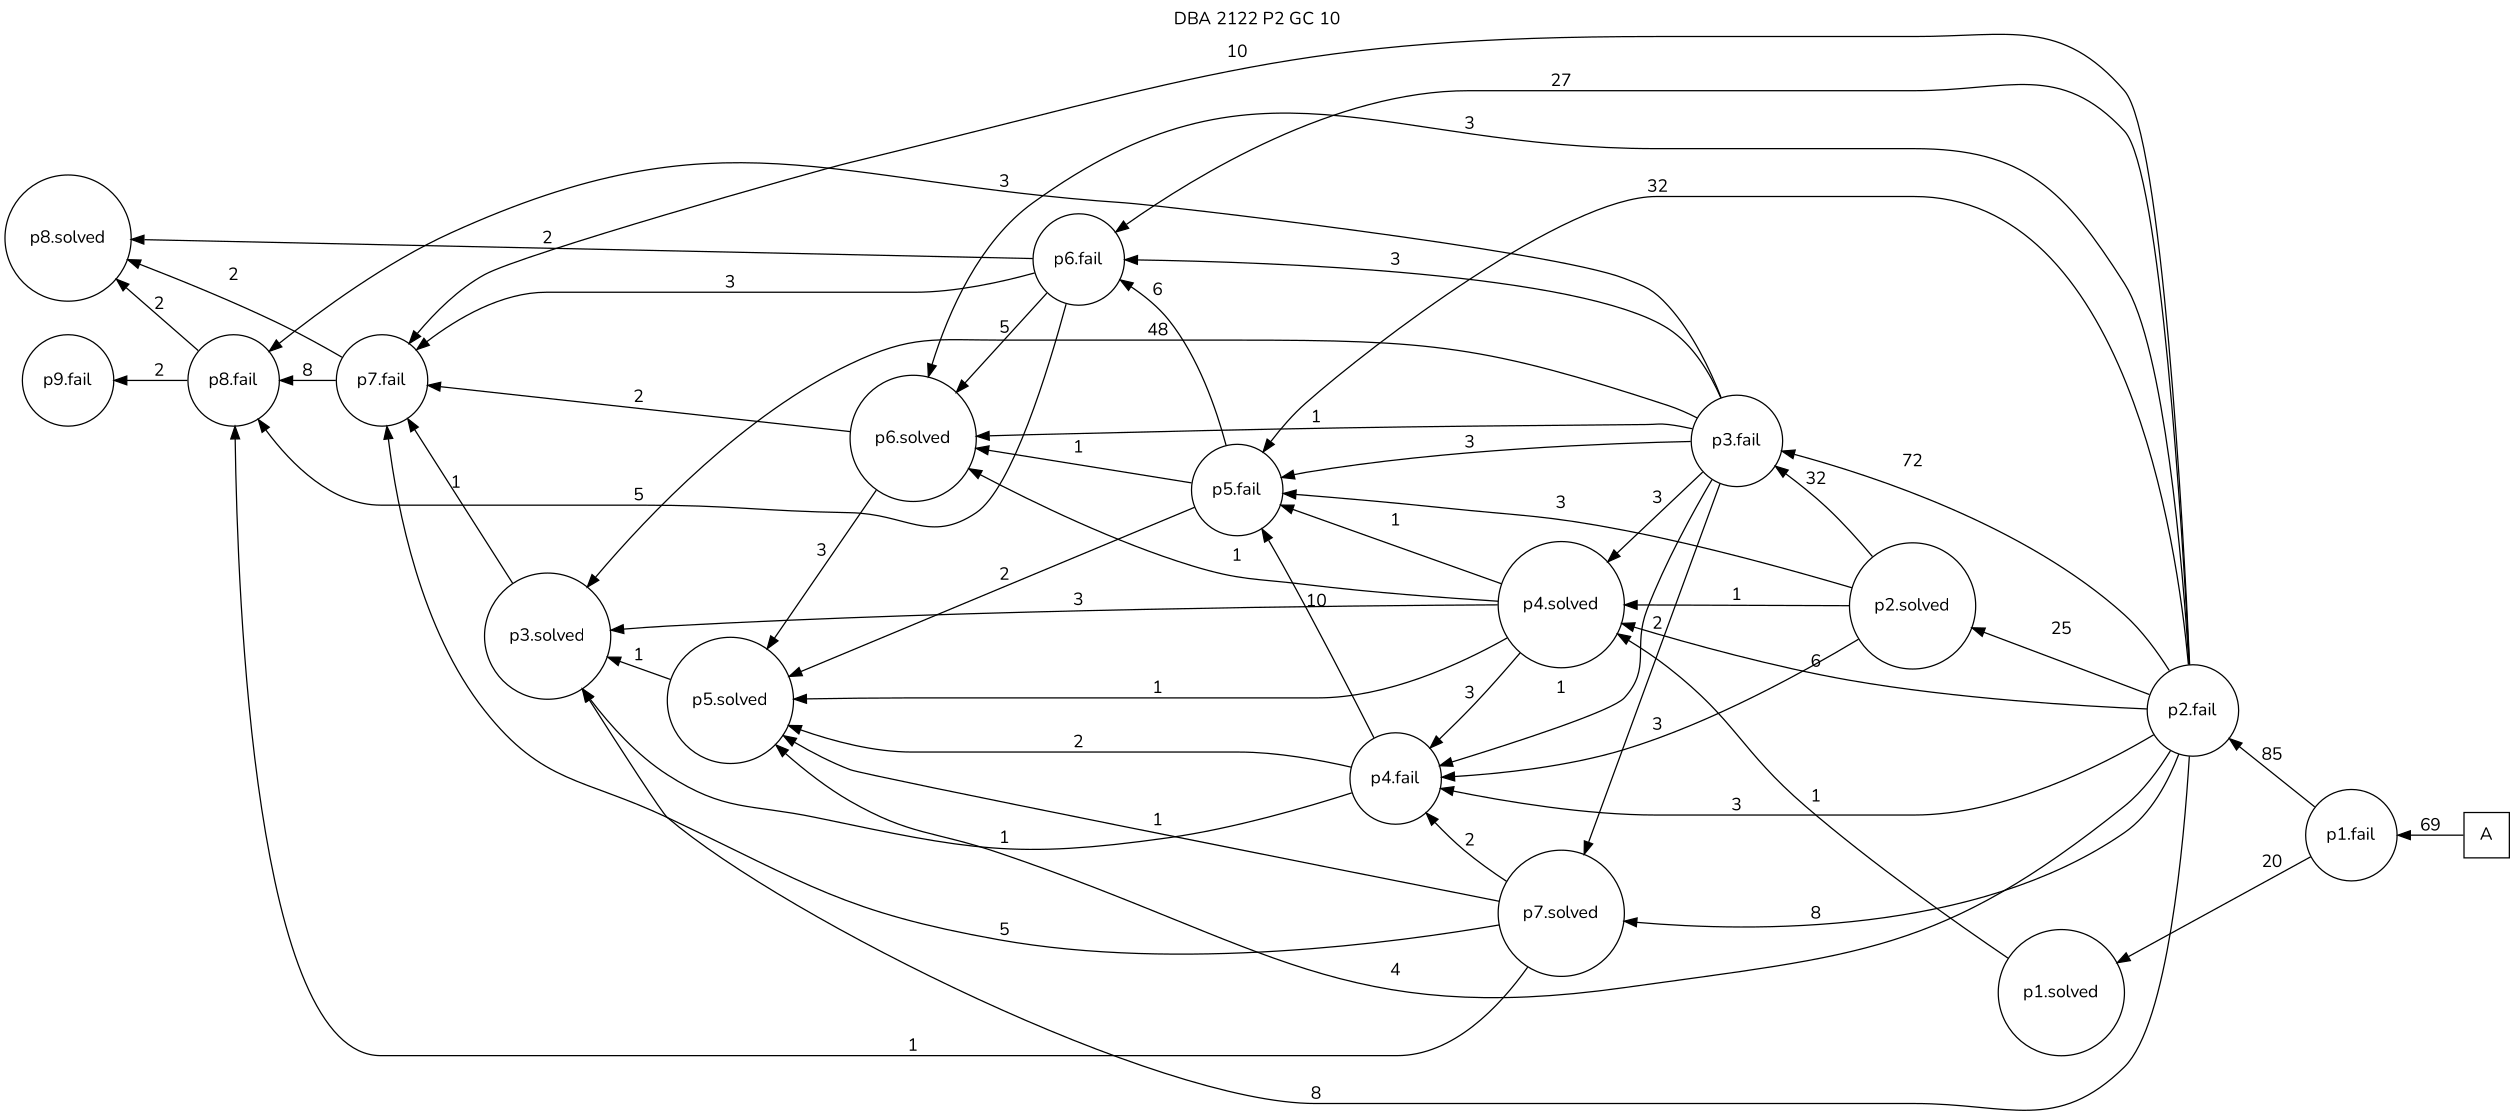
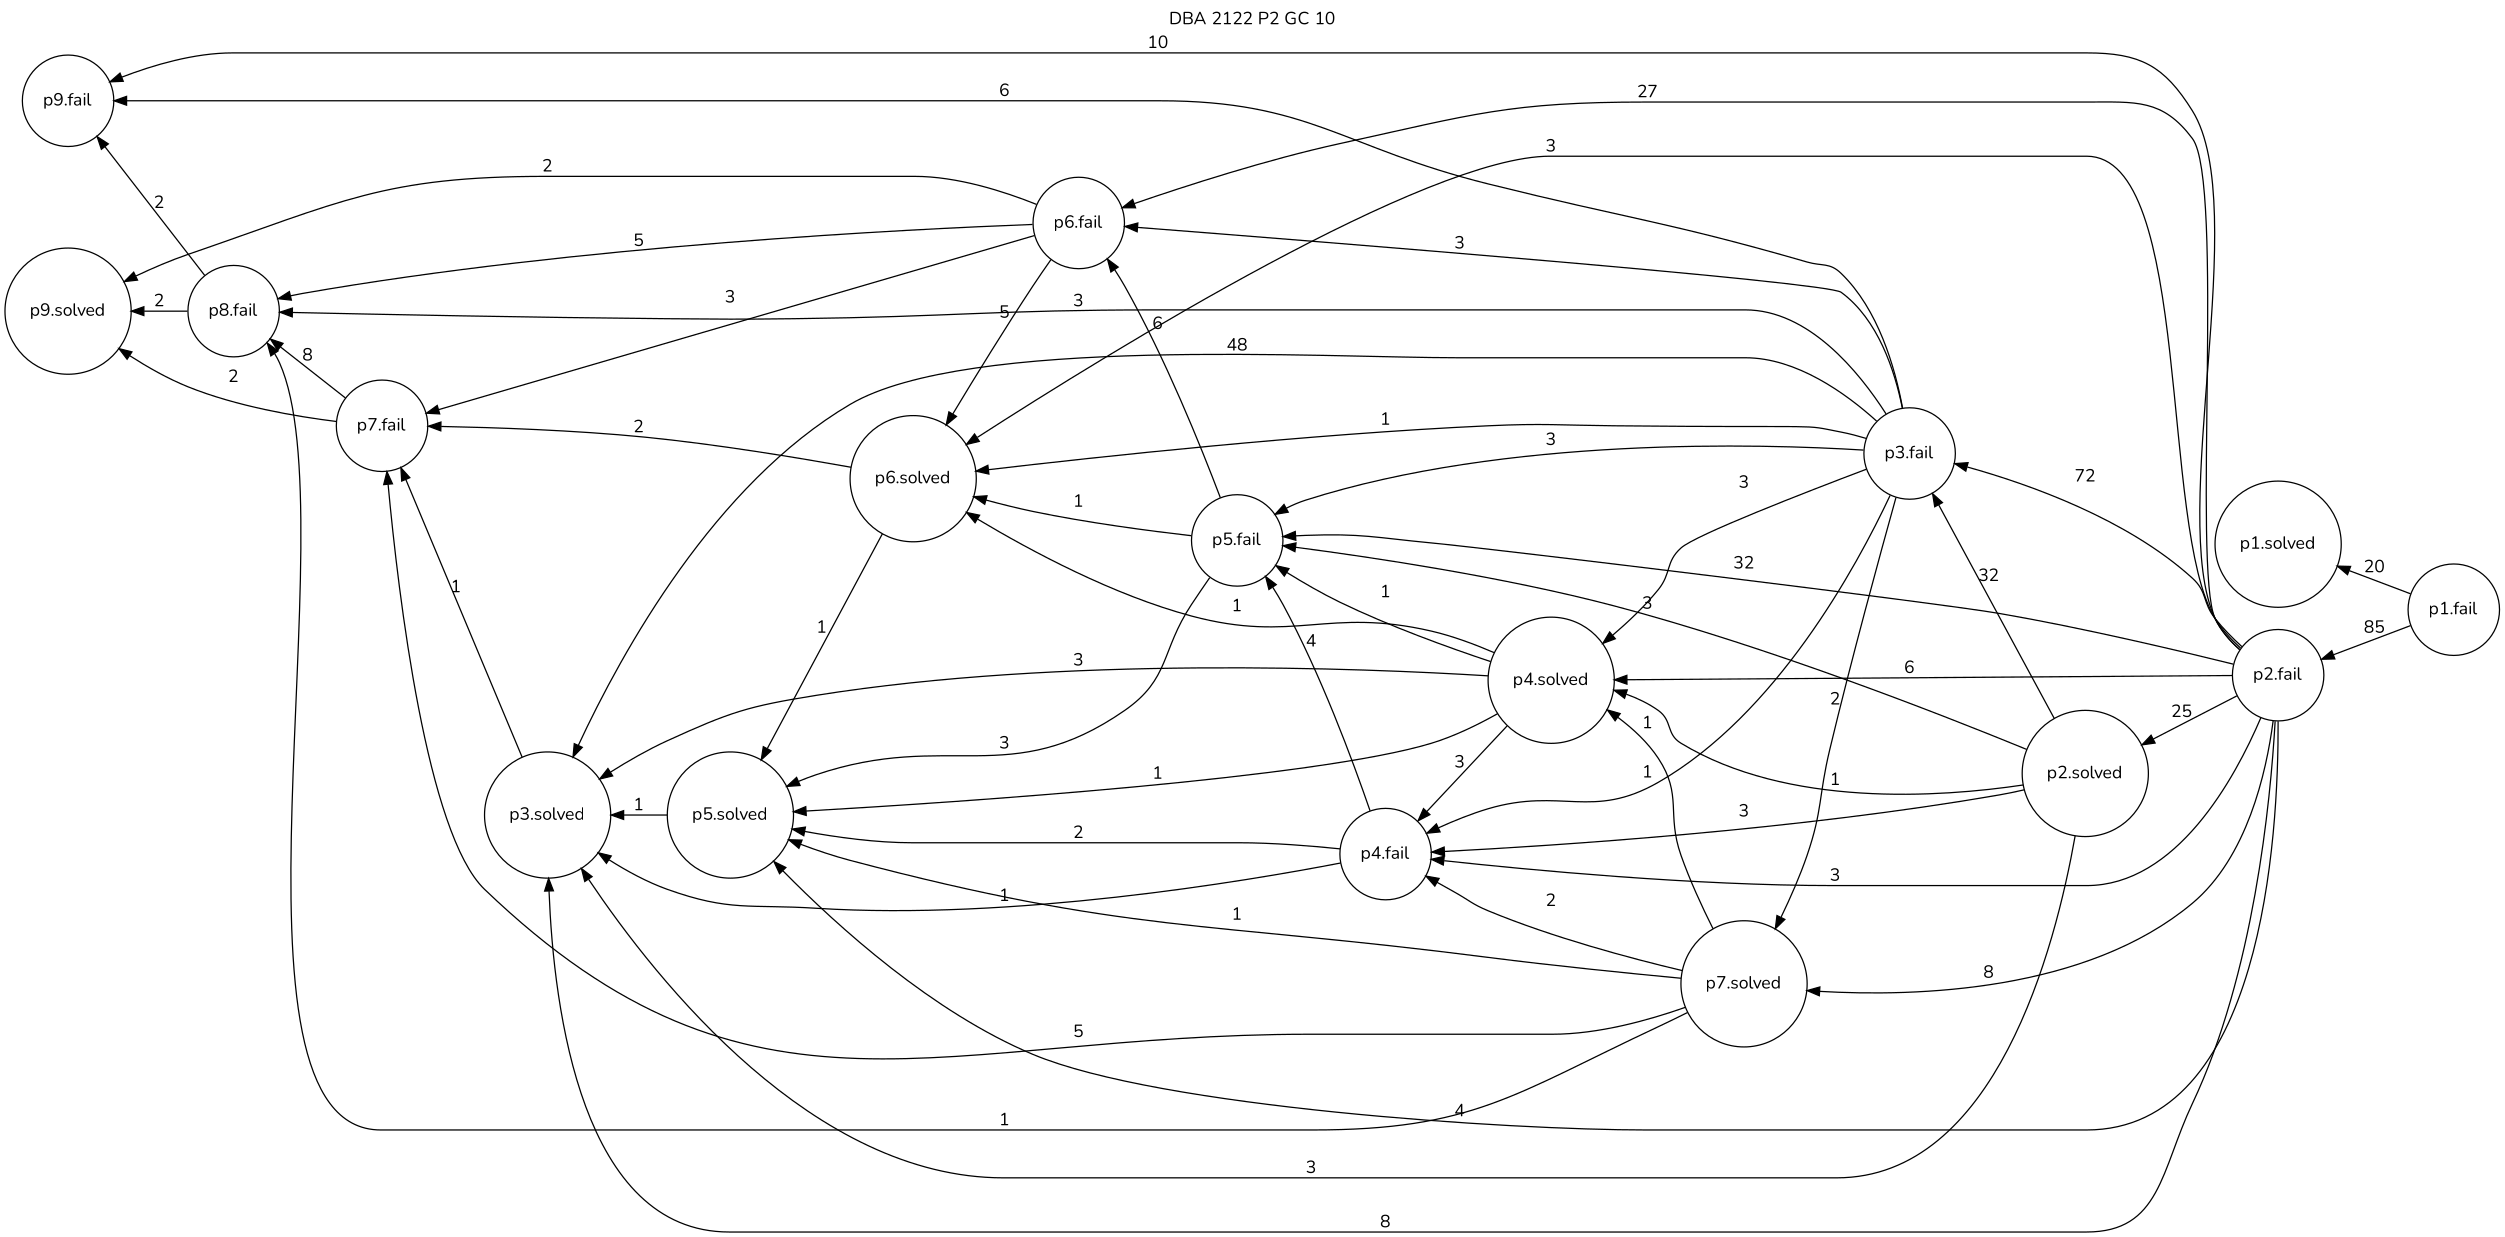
(1543, 38) -> (1443, 53)
none -> (1071, 101)
(68, 238) -> (68, 311)
(822, 551) -> (822, 628)
(1005, 575) -> (1005, 744)
(1316, 602) -> (1311, 642)
(1800, 801) -> (1674, 817)
(2487, 835) -> none
none -> (1380, 1178)
